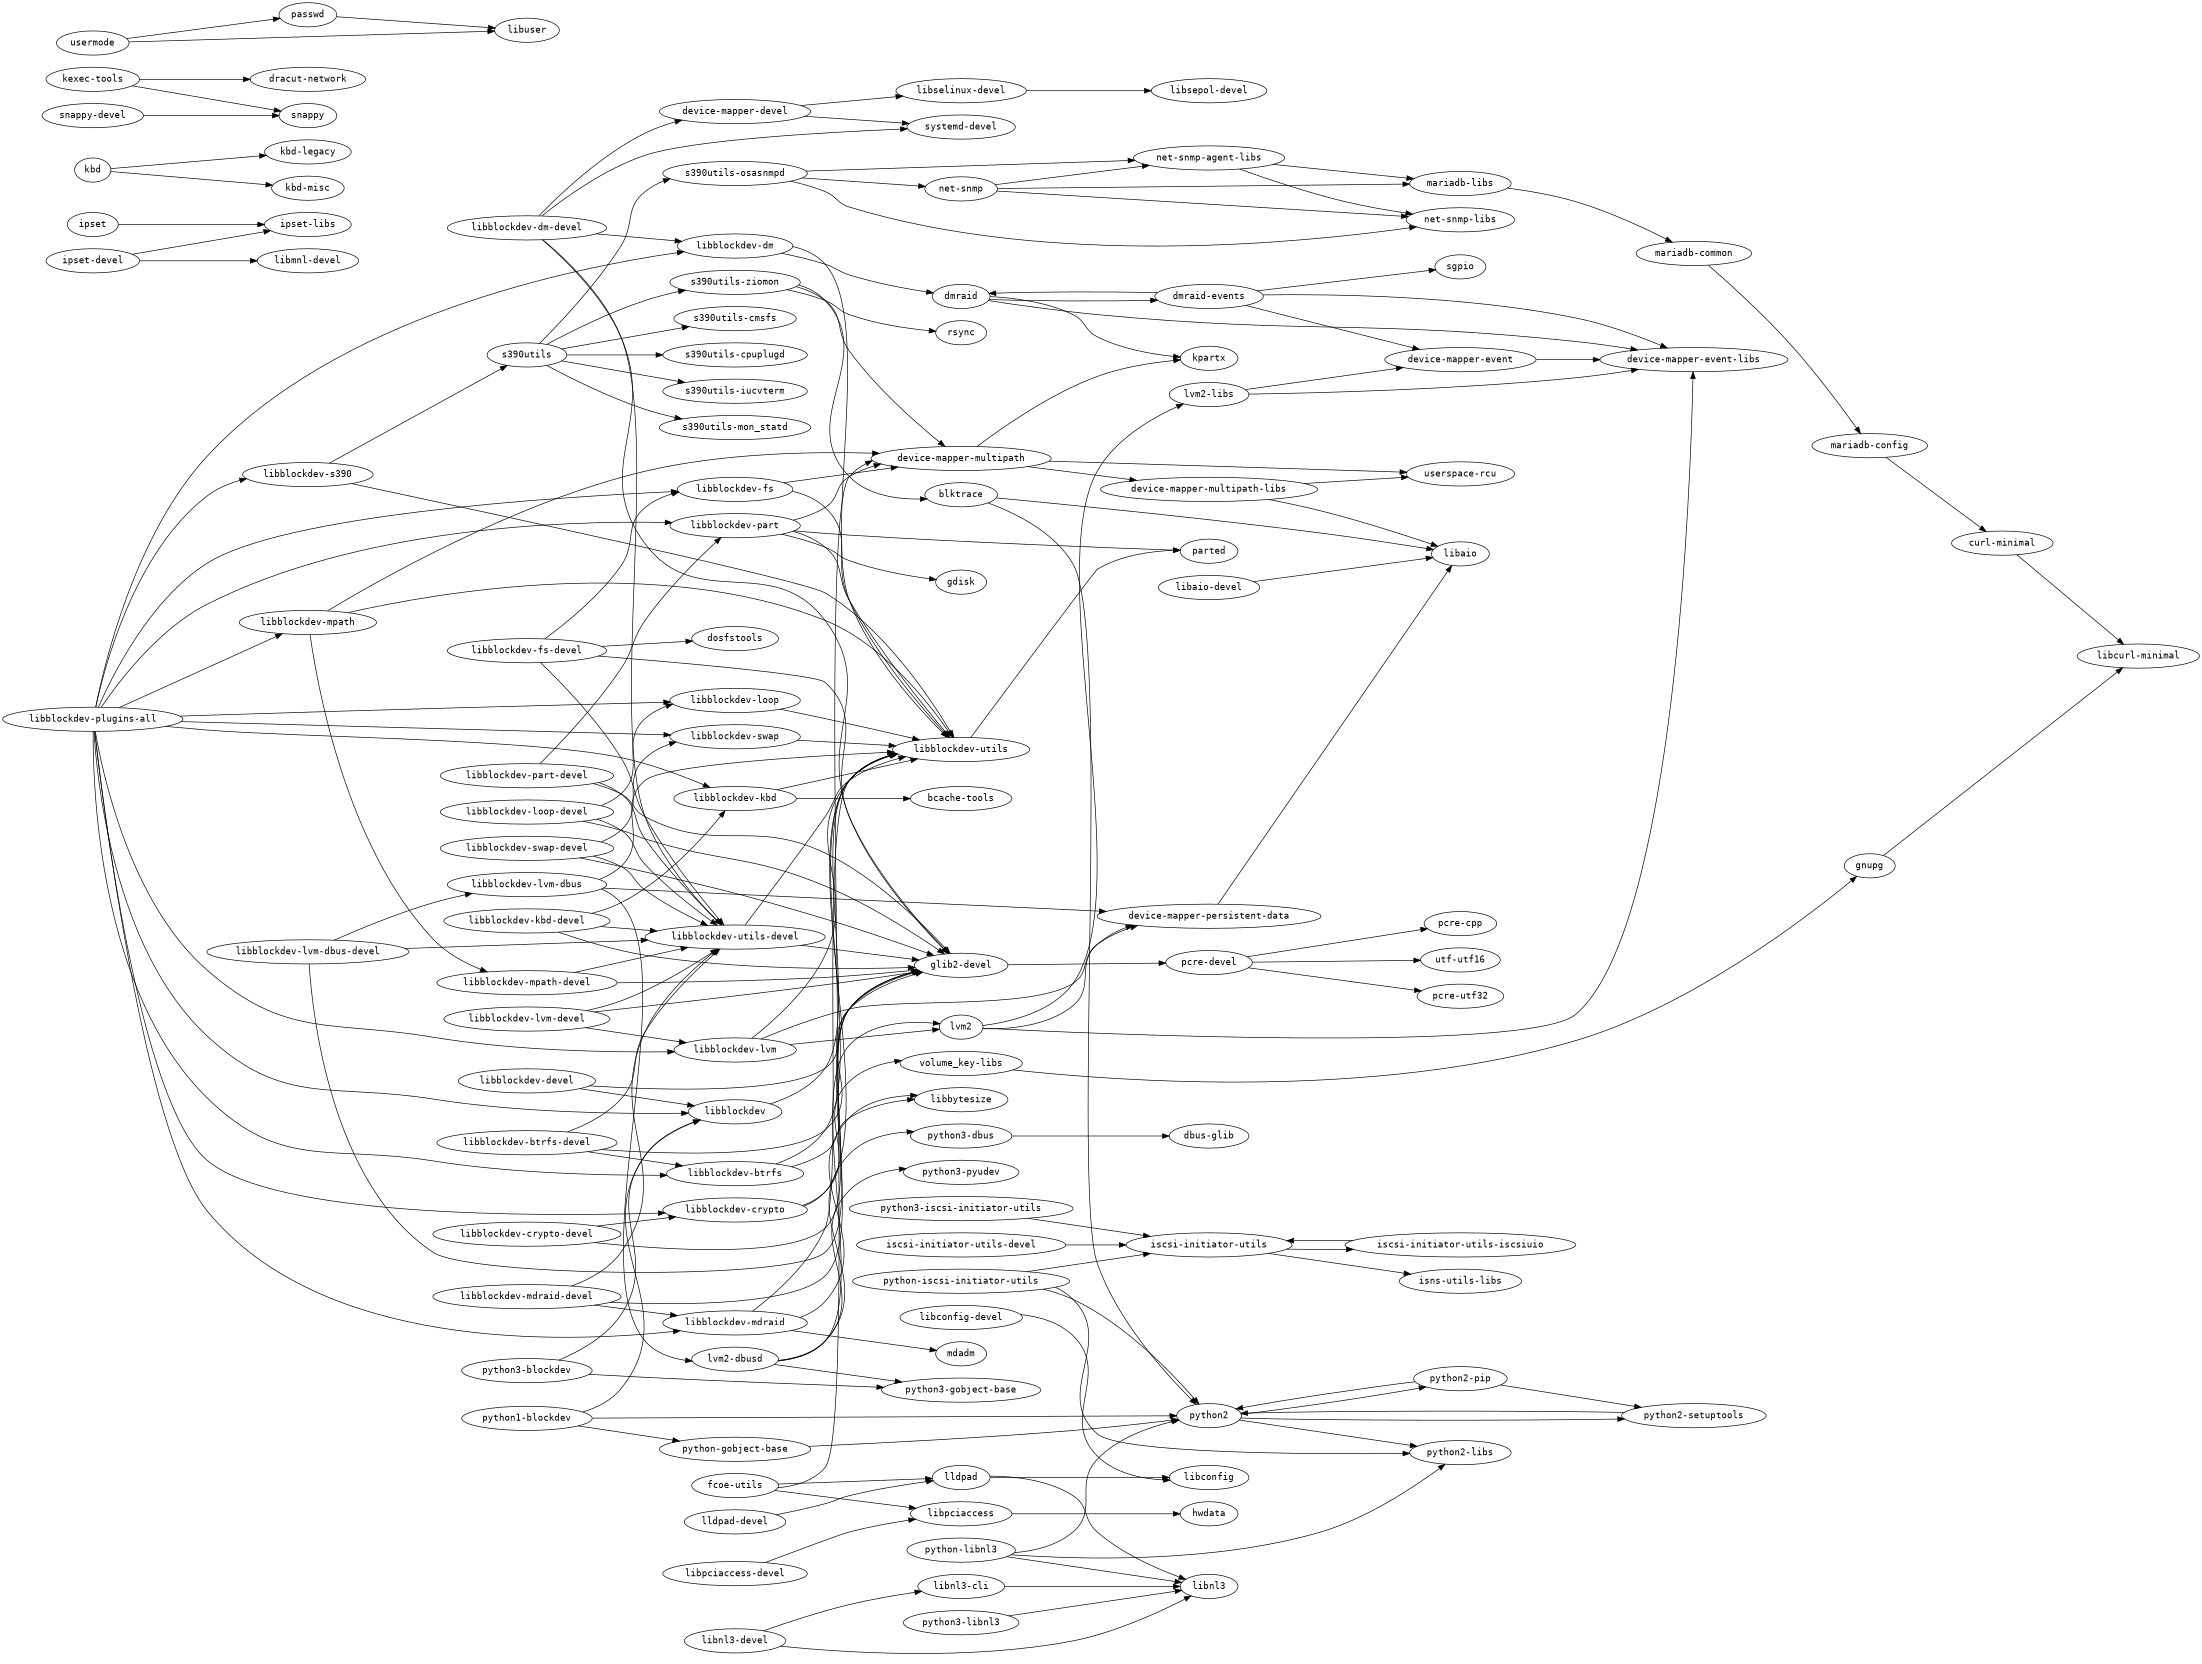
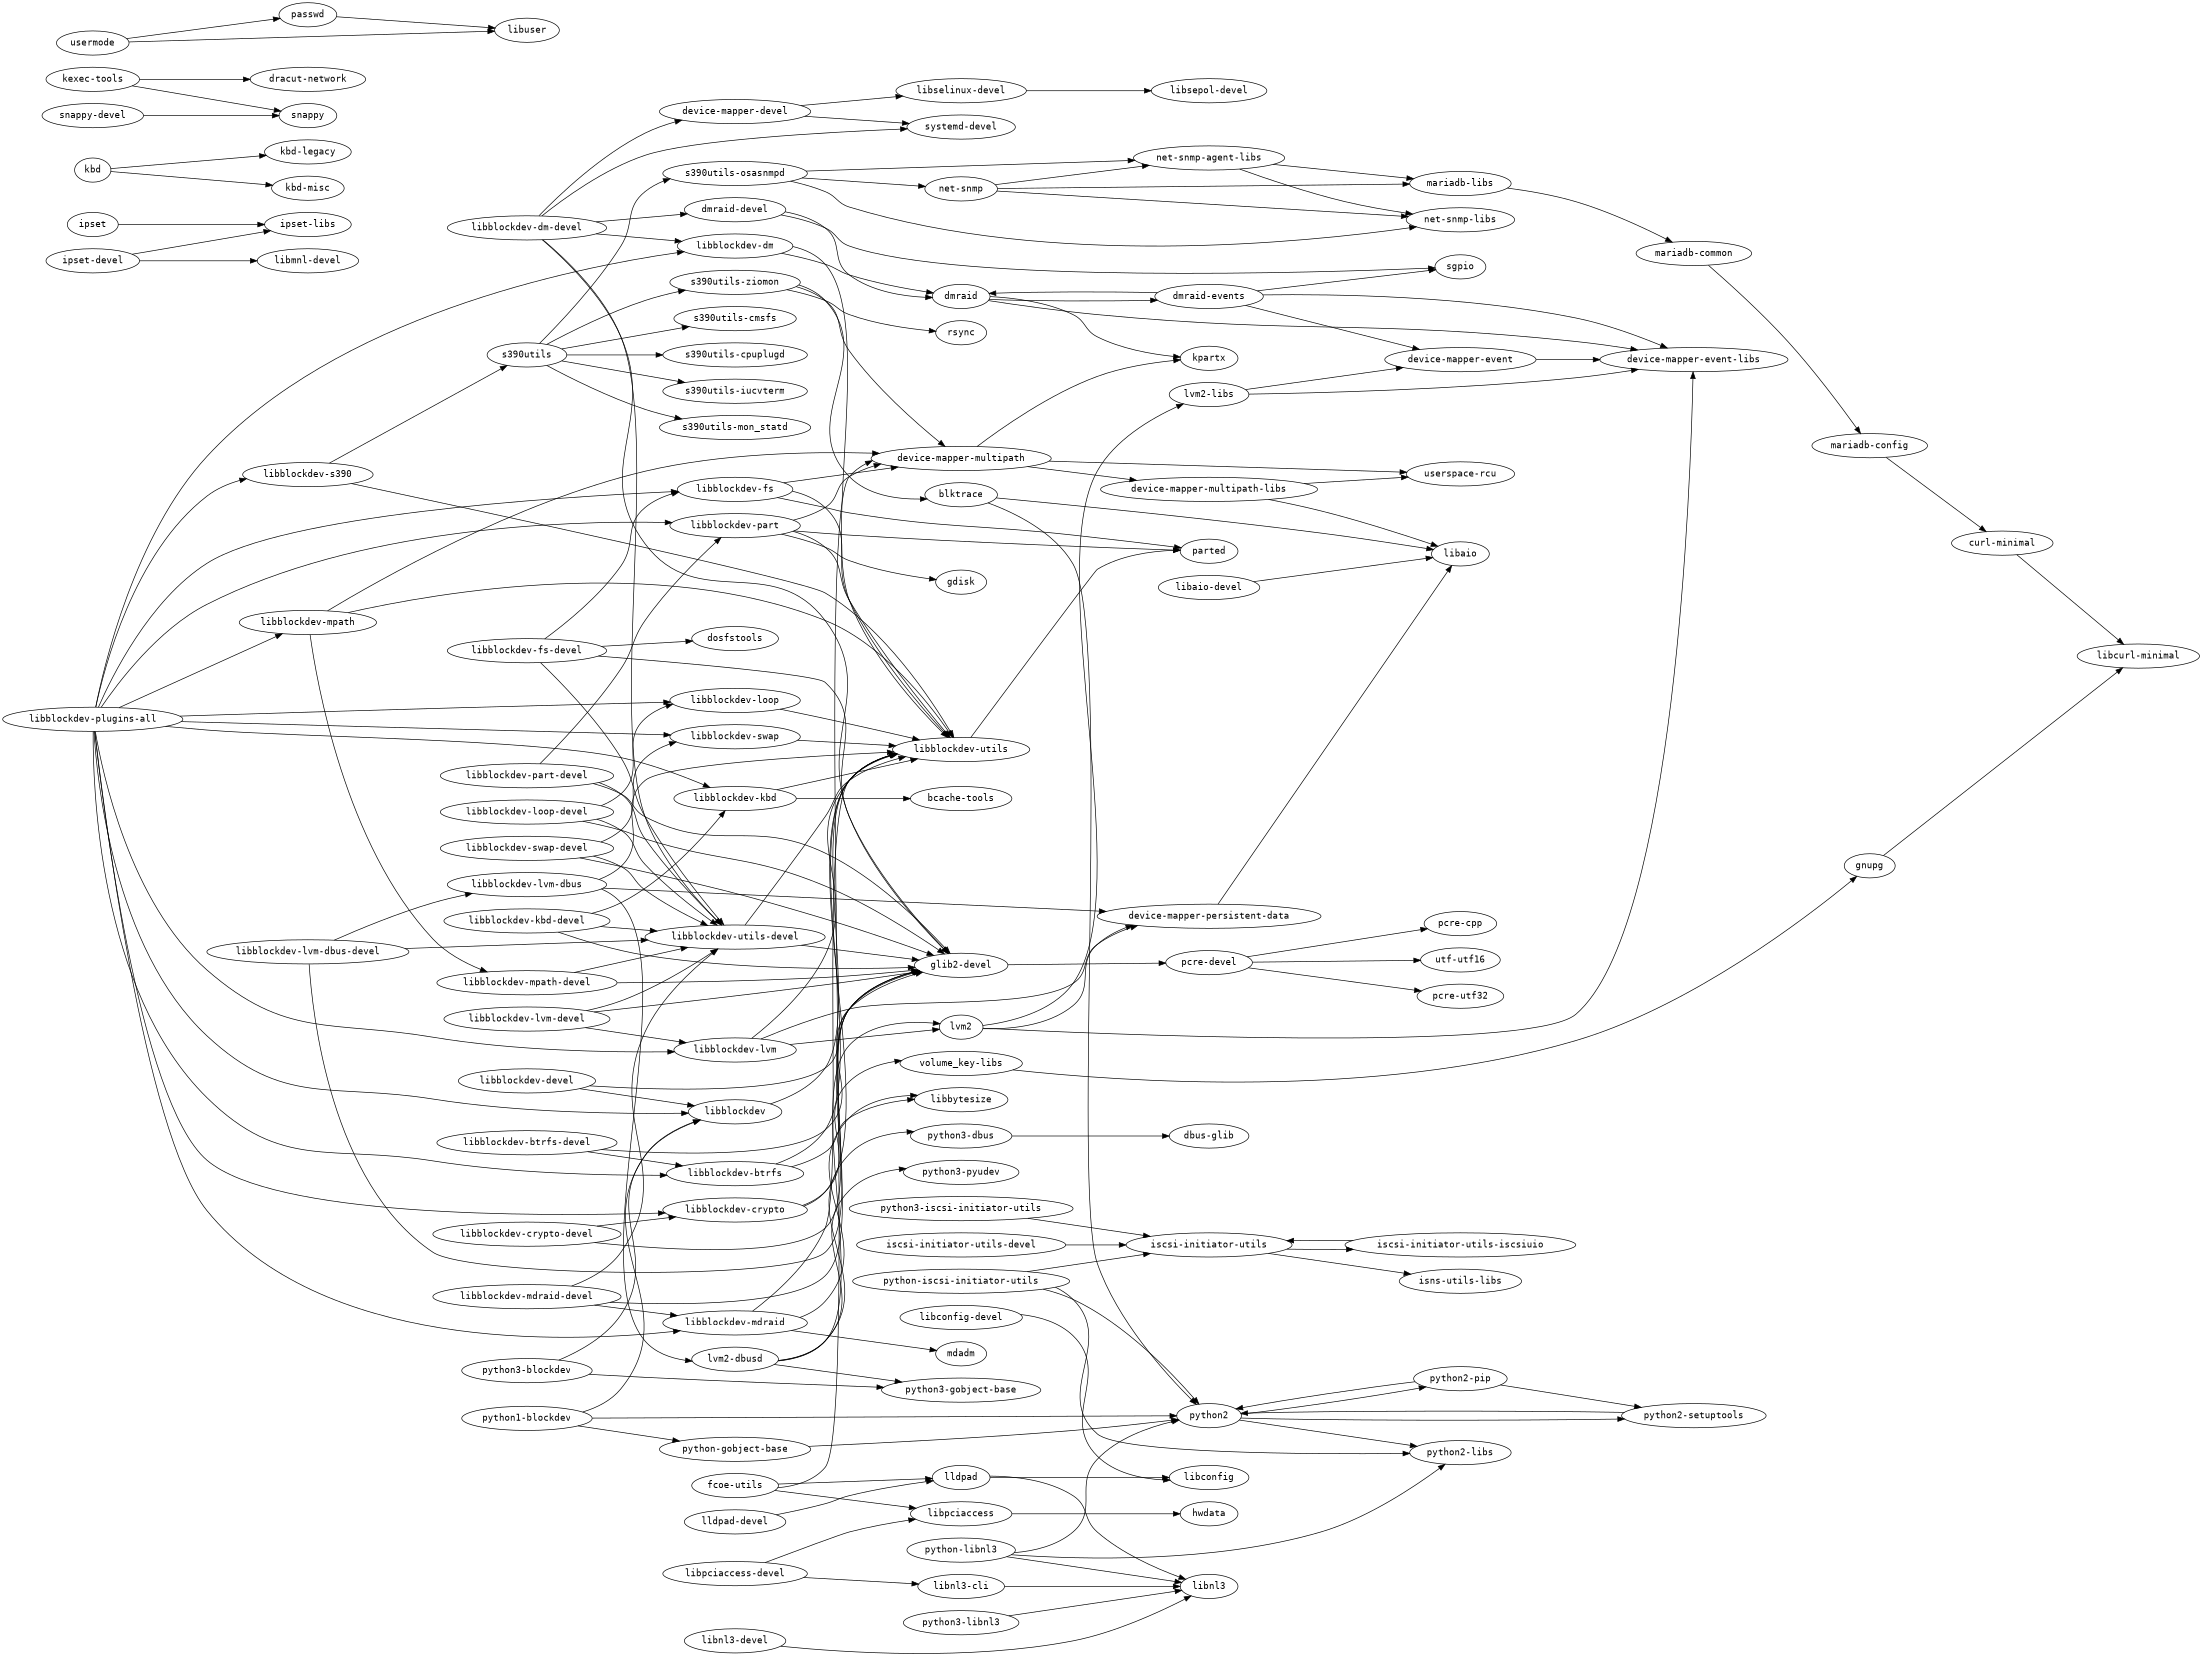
none -> (735, 210)
none -> (975, 527)
(619, 1101) -> none
(838, 1607) -> (858, 1581)
